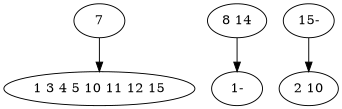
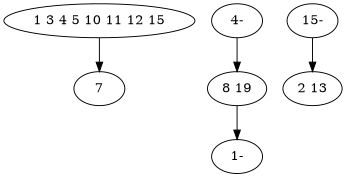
none -> (237, 21)
(237, 21) -> (237, 89)
(99, 50) -> (99, 50)
(309, 89) -> (313, 89)
